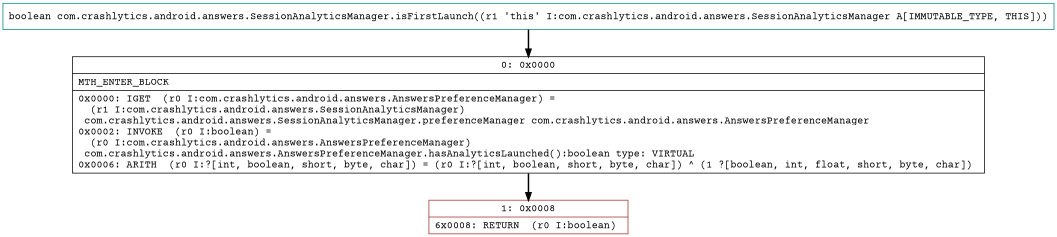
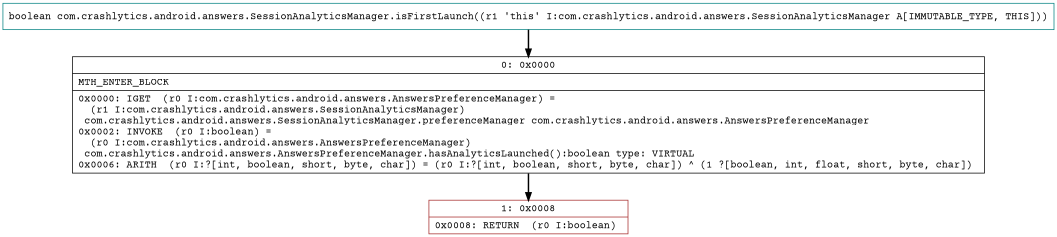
(528, 225) -> (528, 225)
